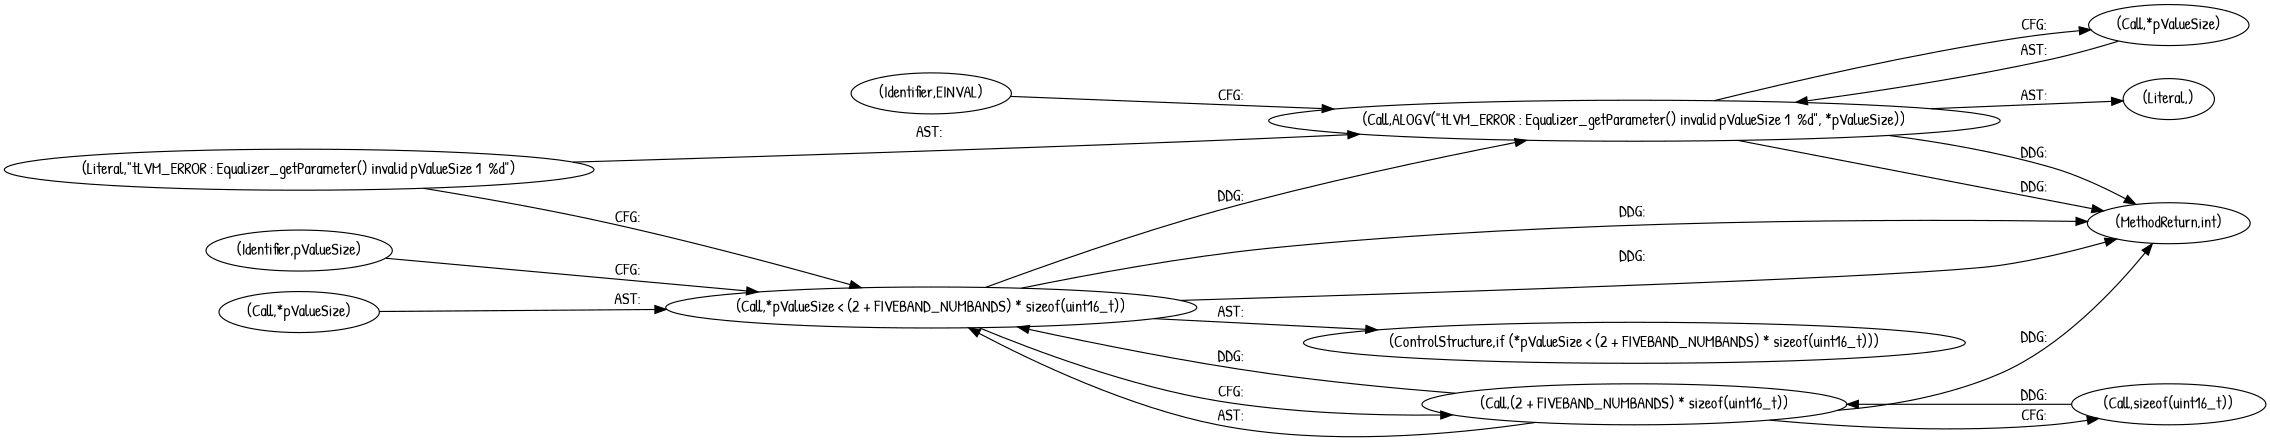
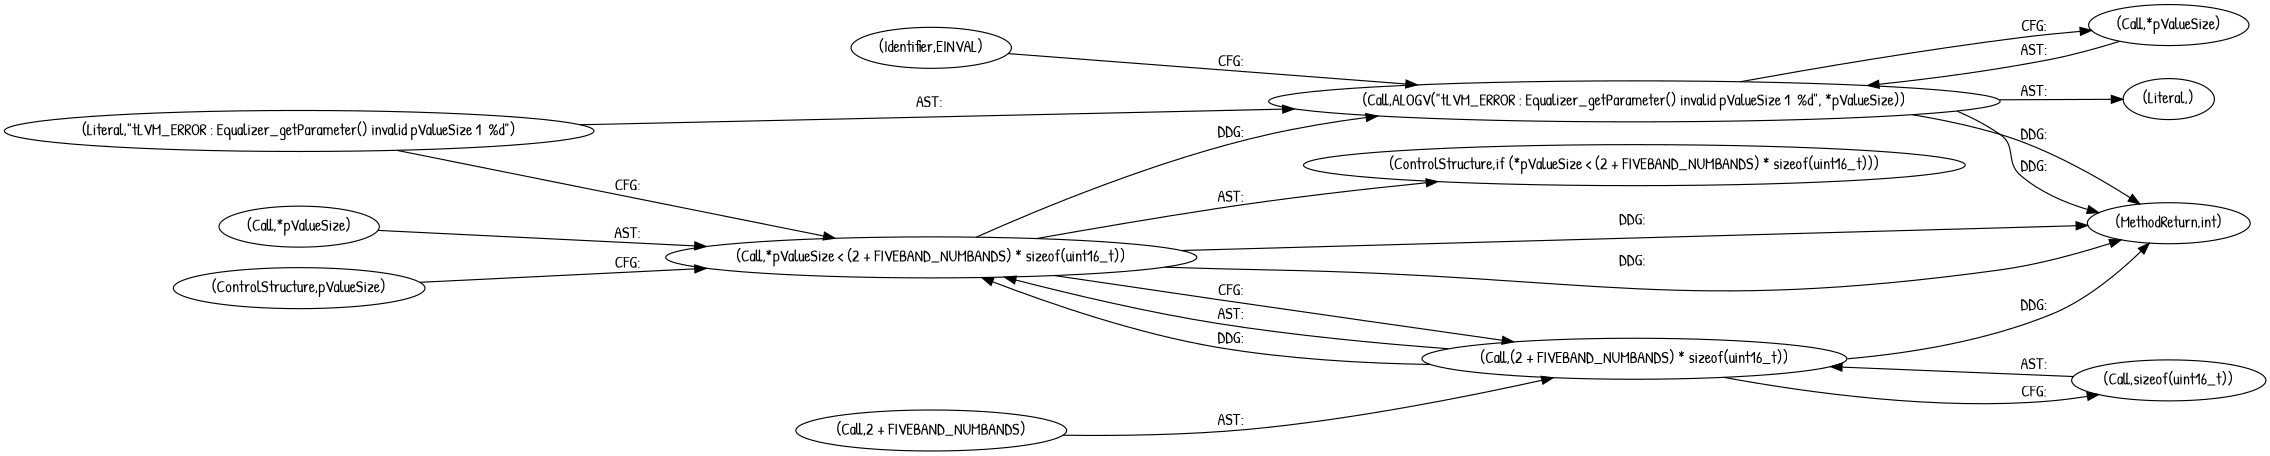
(299, 251) -> (299, 288)
(2036, 396) -> (2036, 365)
none -> (931, 430)
